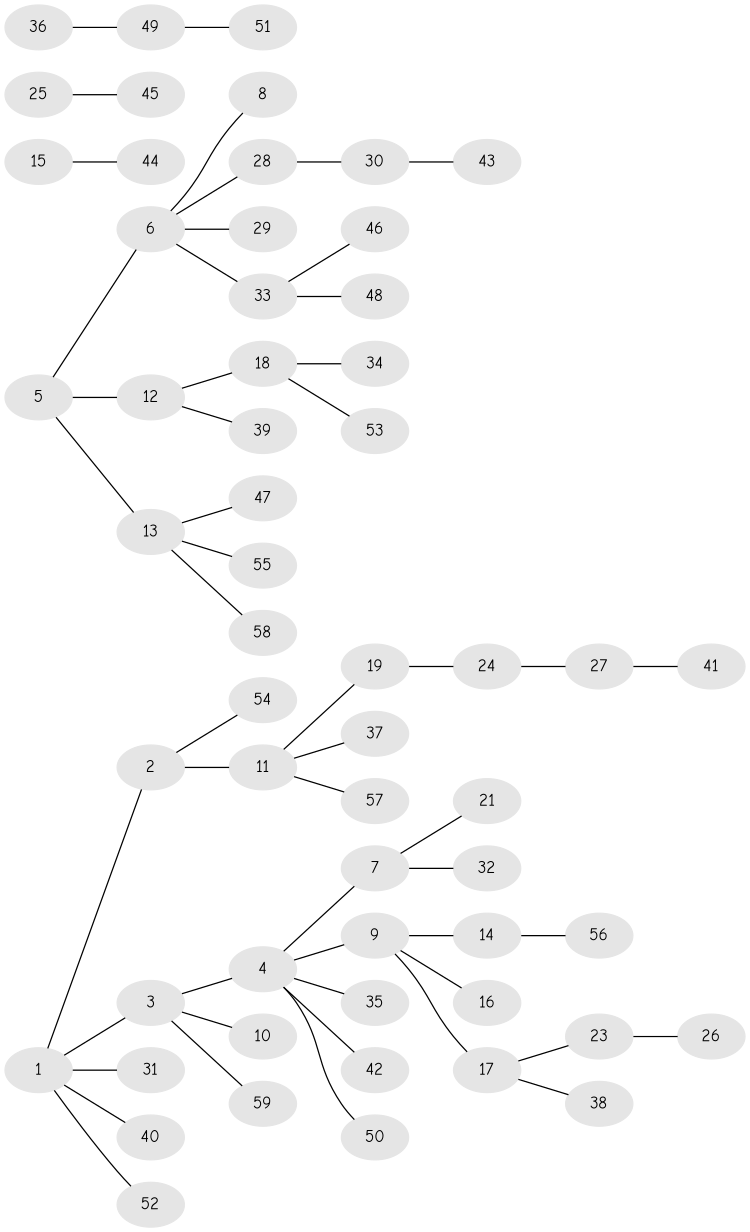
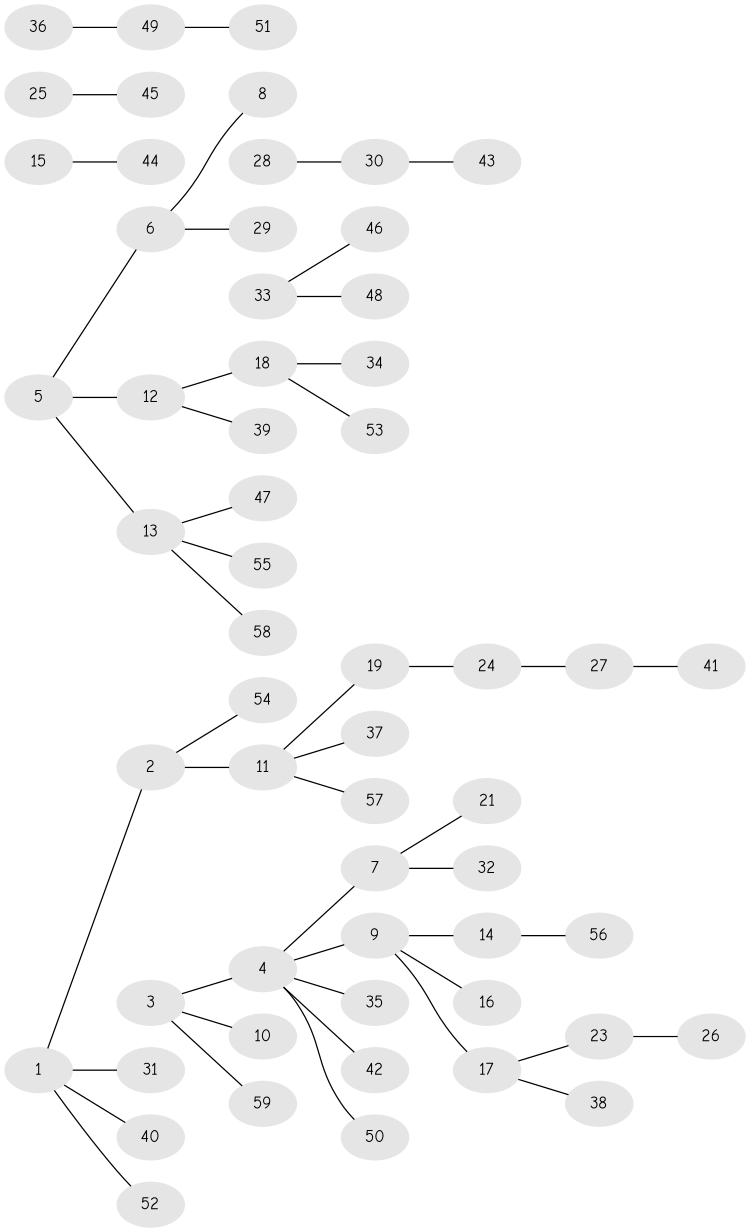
(207, 196) -> none
(207, 263) -> none
(95, 1037) -> none
